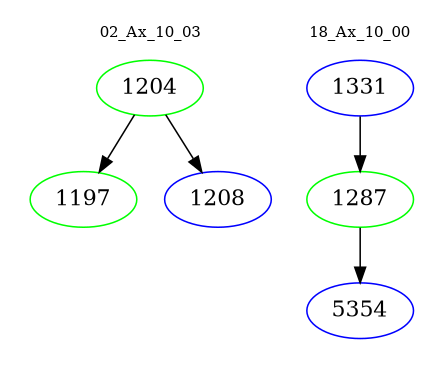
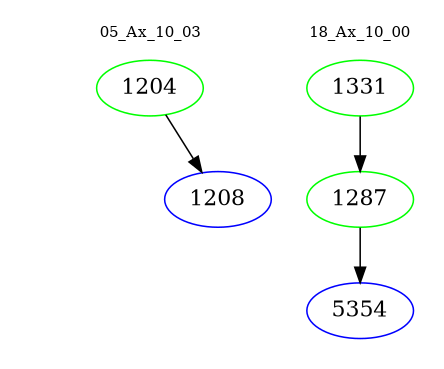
(151, 33) -> (151, 33)
(360, 88) -> (360, 88)
(83, 199) -> none
